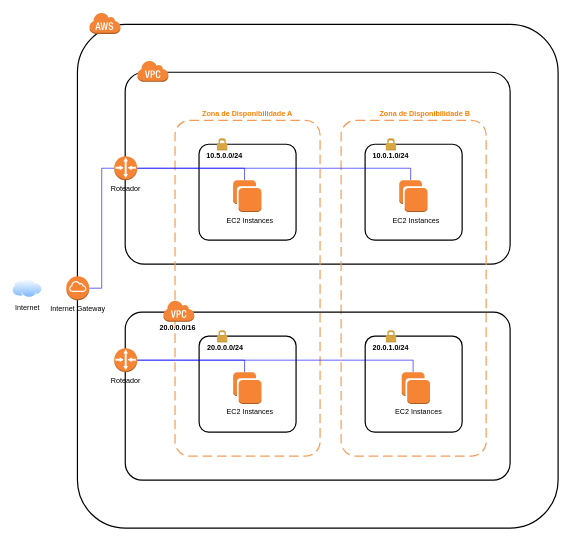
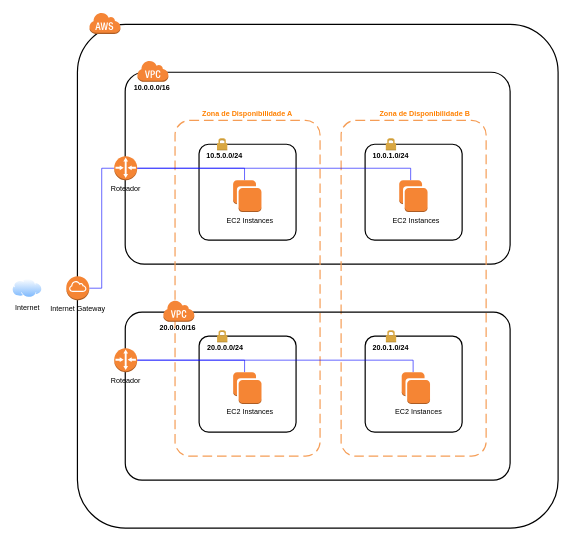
none -> (152, 88)
